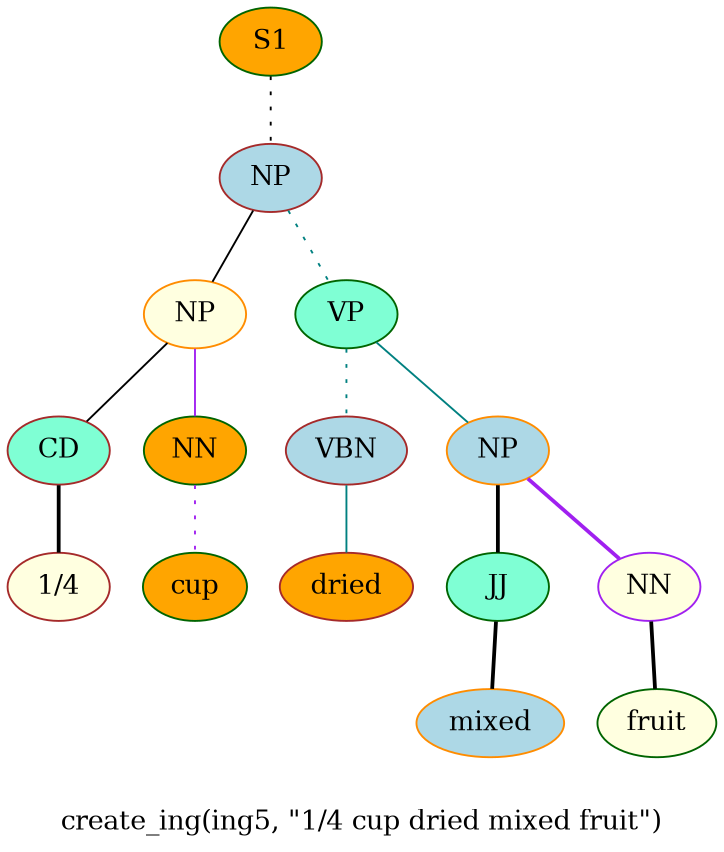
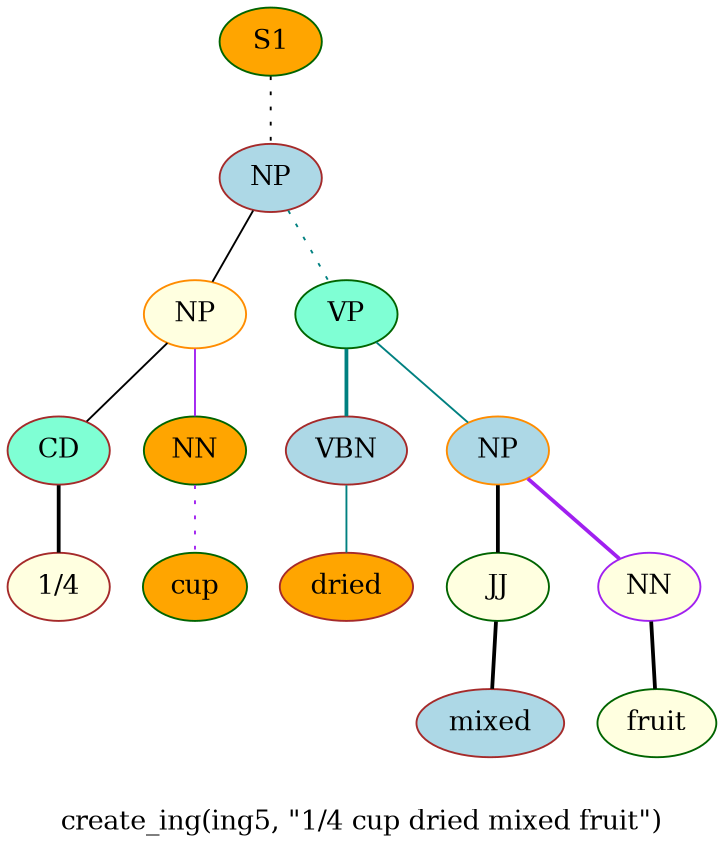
(346, 383) -> (346, 383)
(498, 587) -> (498, 587)
(490, 723) -> (490, 723)
